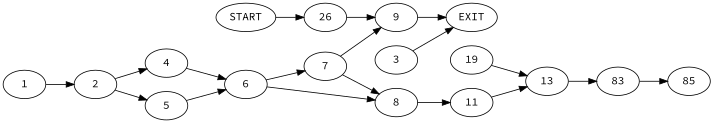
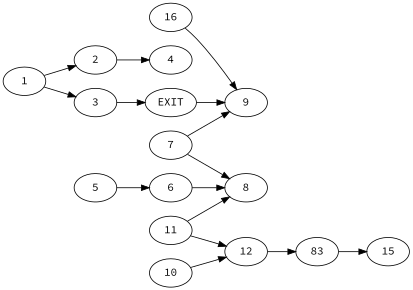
(246, 17) -> none
(325, 17) -> (171, 17)
(428, 17) -> (207, 103)
(472, 60) -> (171, 273)
(202, 73) -> none
(282, 76) -> none
(547, 81) -> (246, 252)
(689, 81) -> (388, 252)
none -> (56, 91)
(127, 94) -> none
(430, 103) -> (205, 211)
